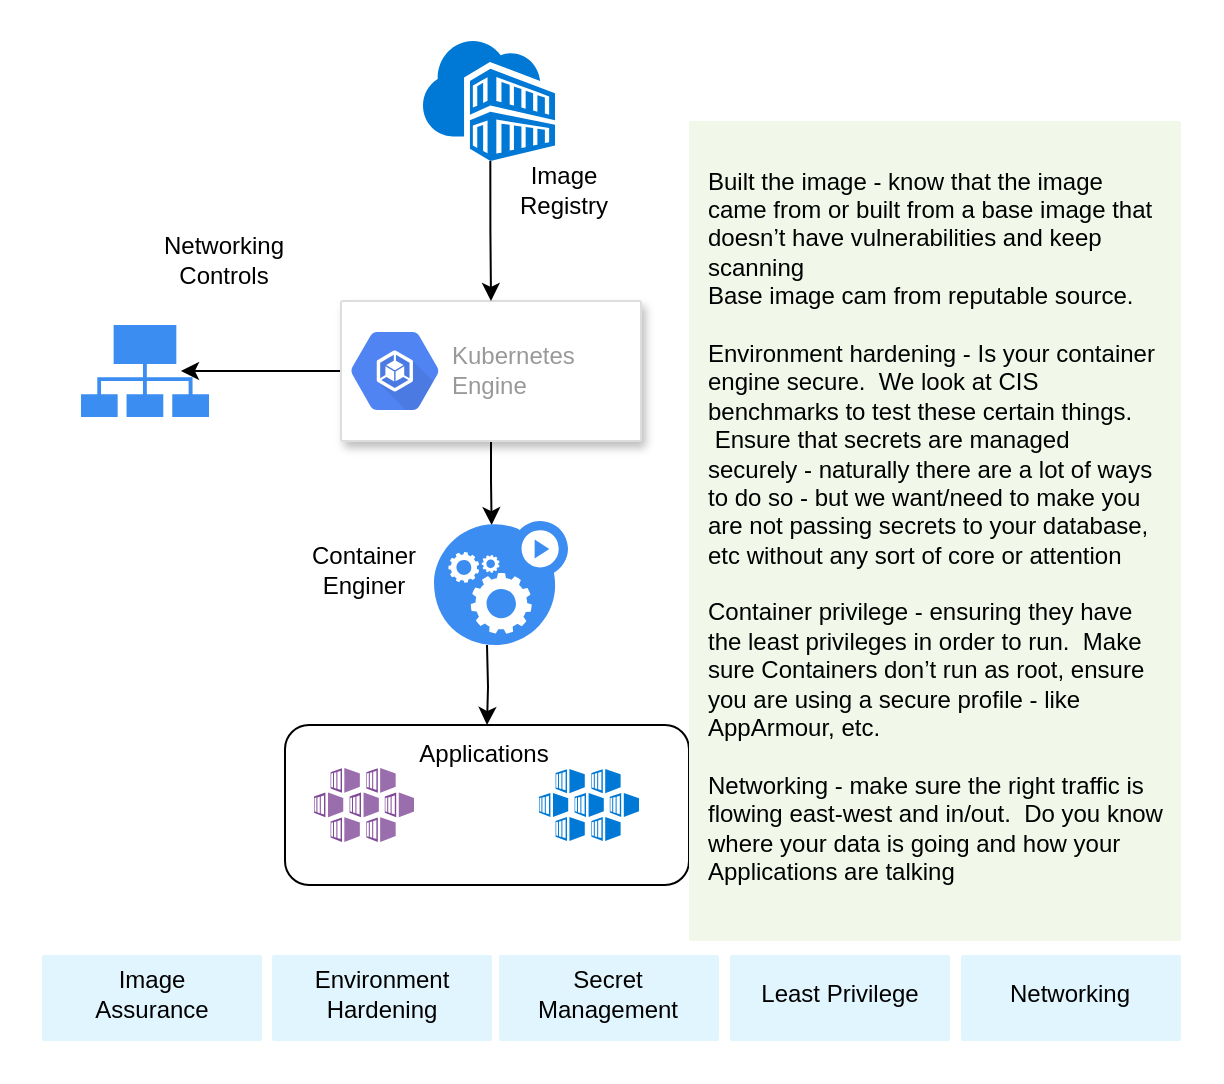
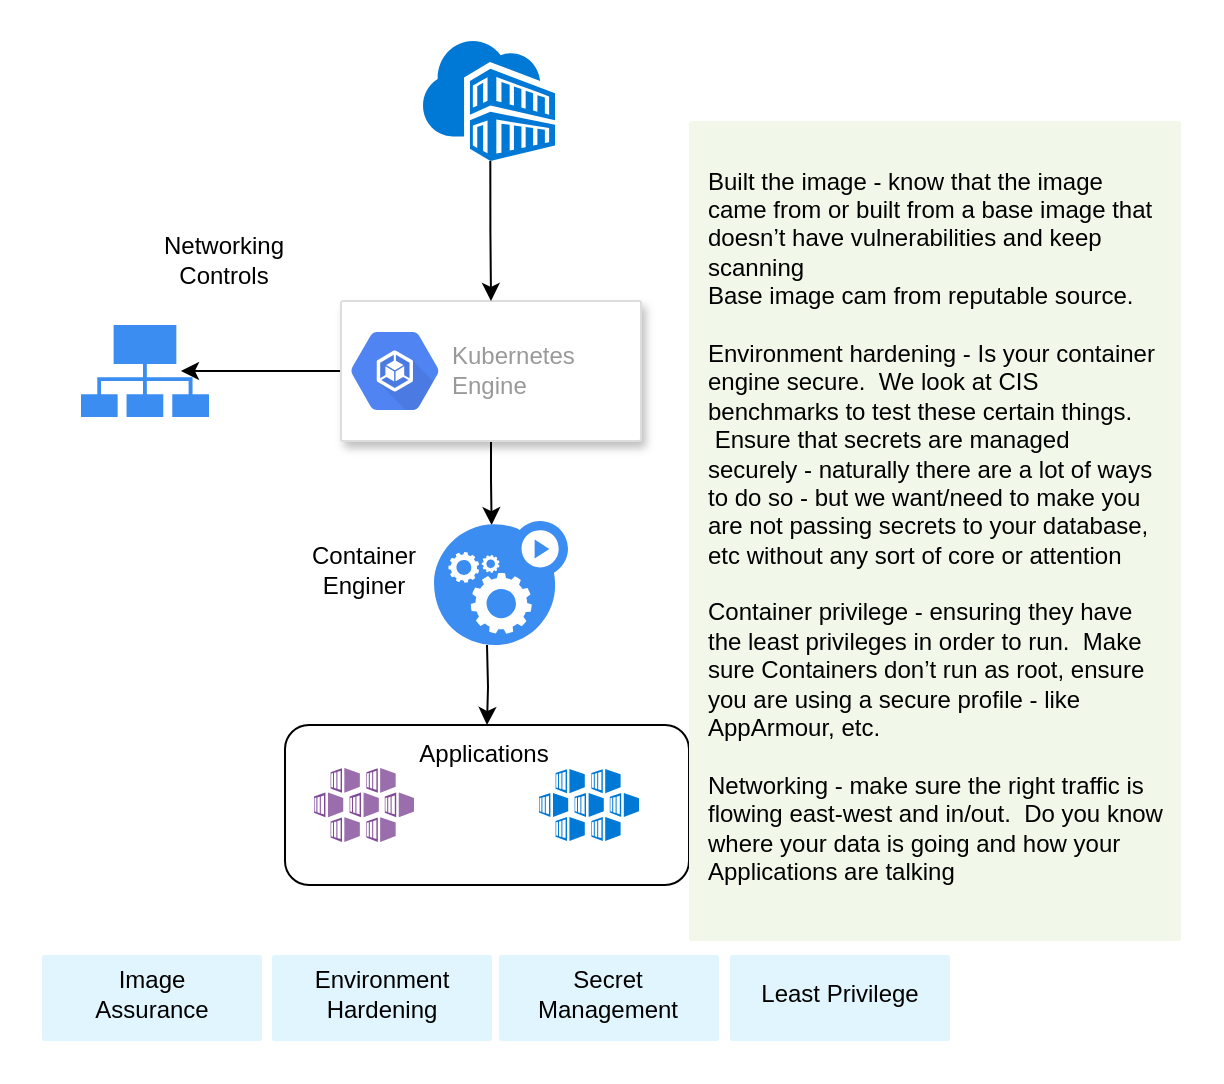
(565, 191) -> none
(1071, 998) -> none
